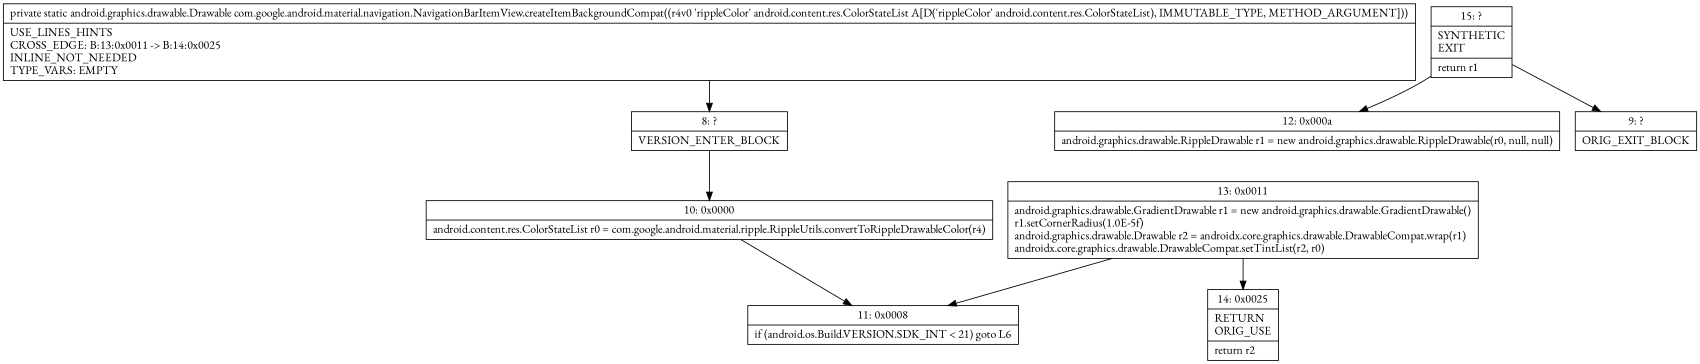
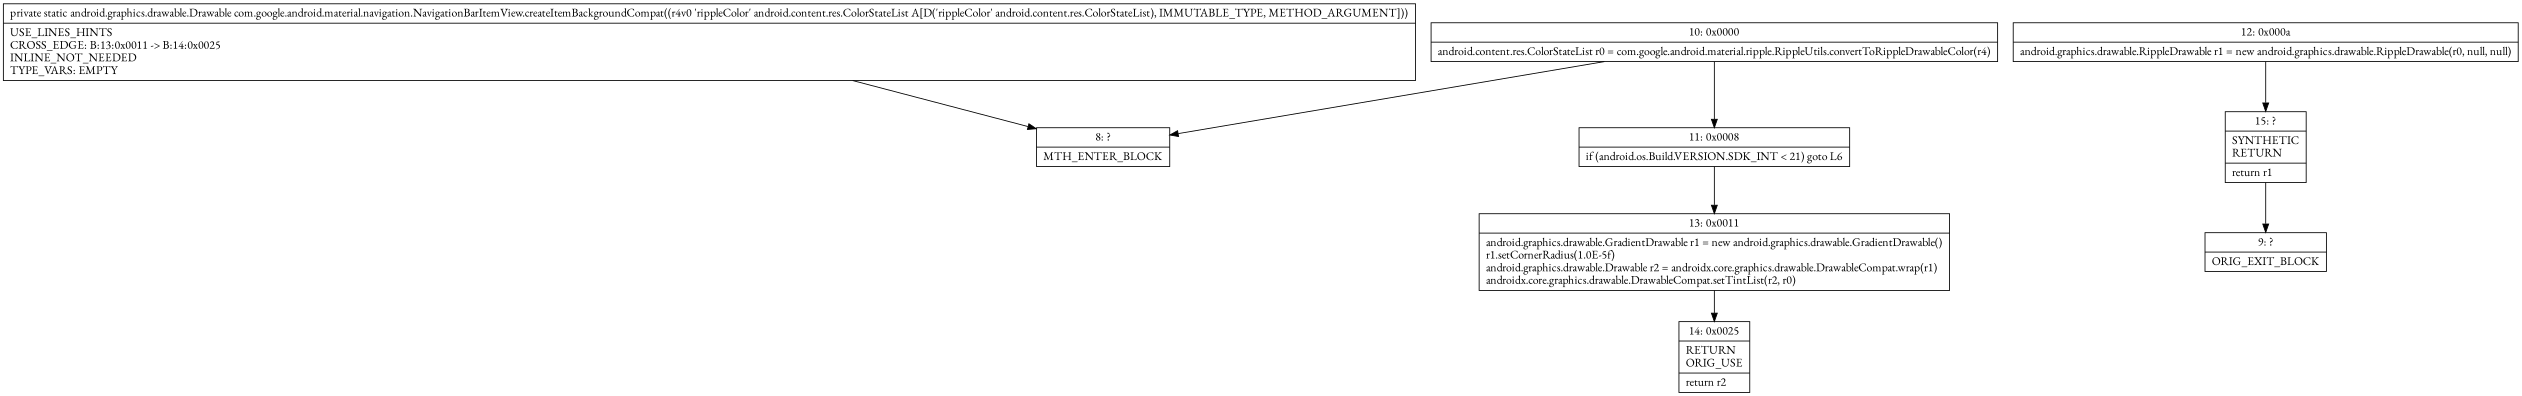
(1452, 48) -> (2257, 153)
(1400, 94) -> (2266, 82)
(709, 140) -> (1103, 156)
(709, 171) -> (1391, 98)
(1034, 281) -> (1714, 186)
